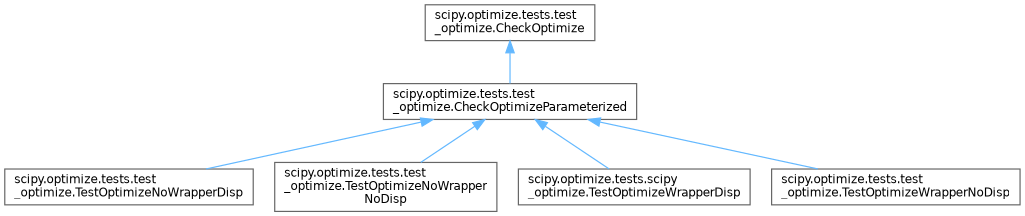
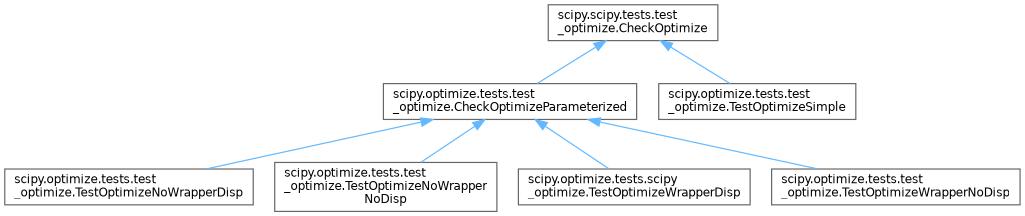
(510, 23) -> (633, 23)
none -> (757, 102)
